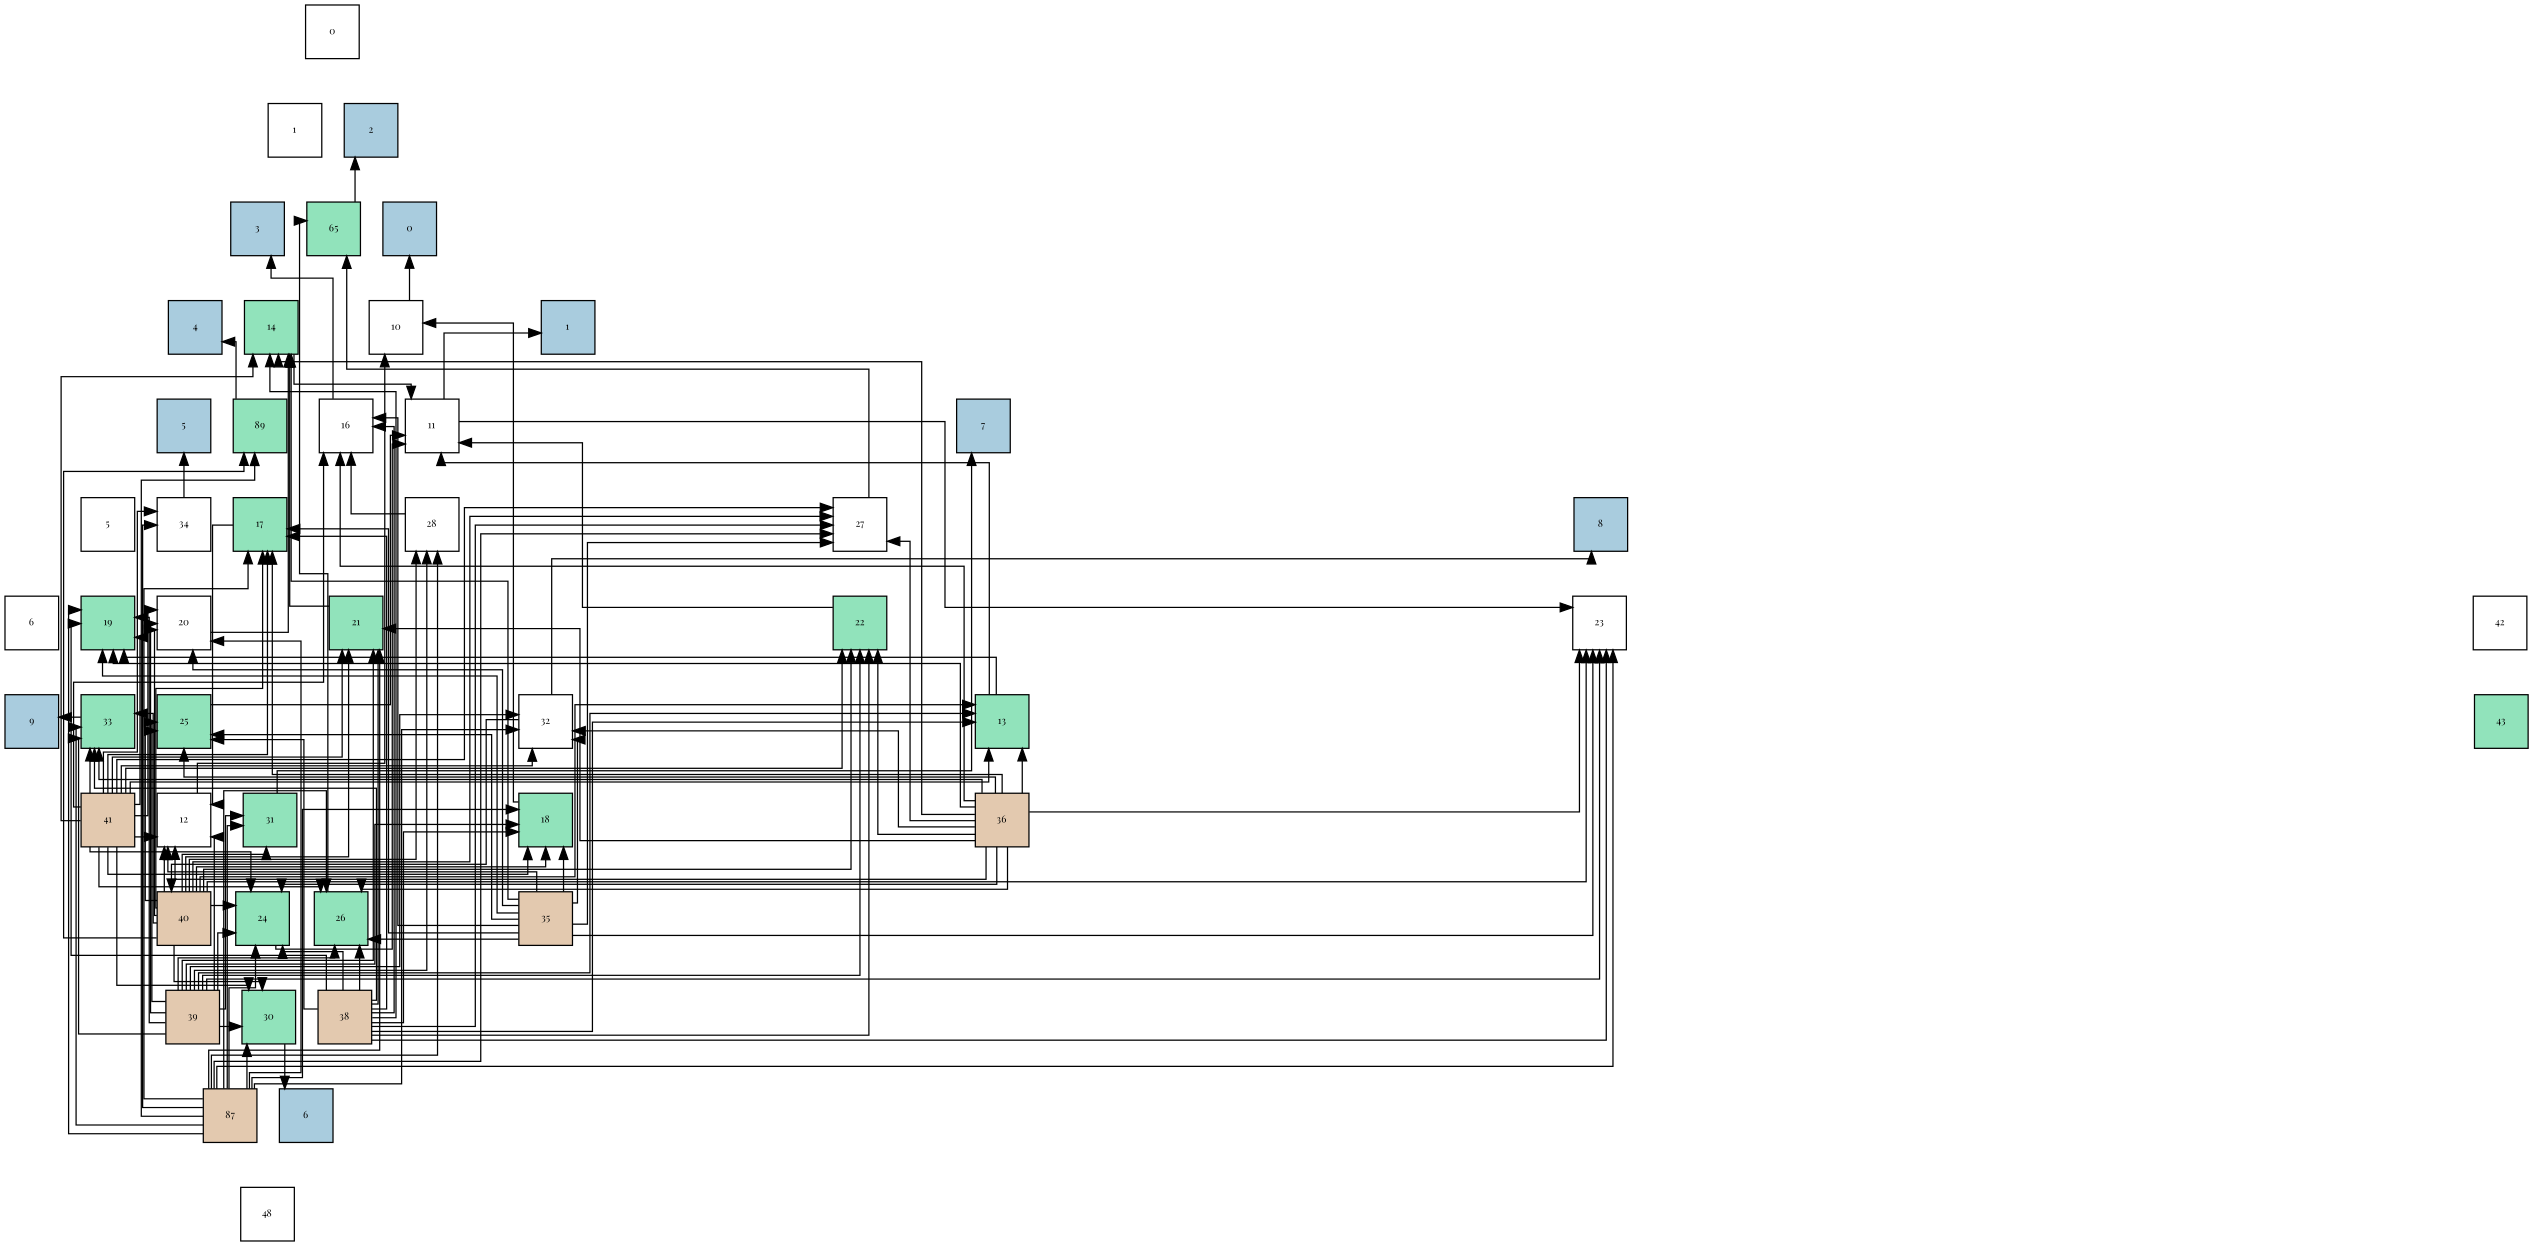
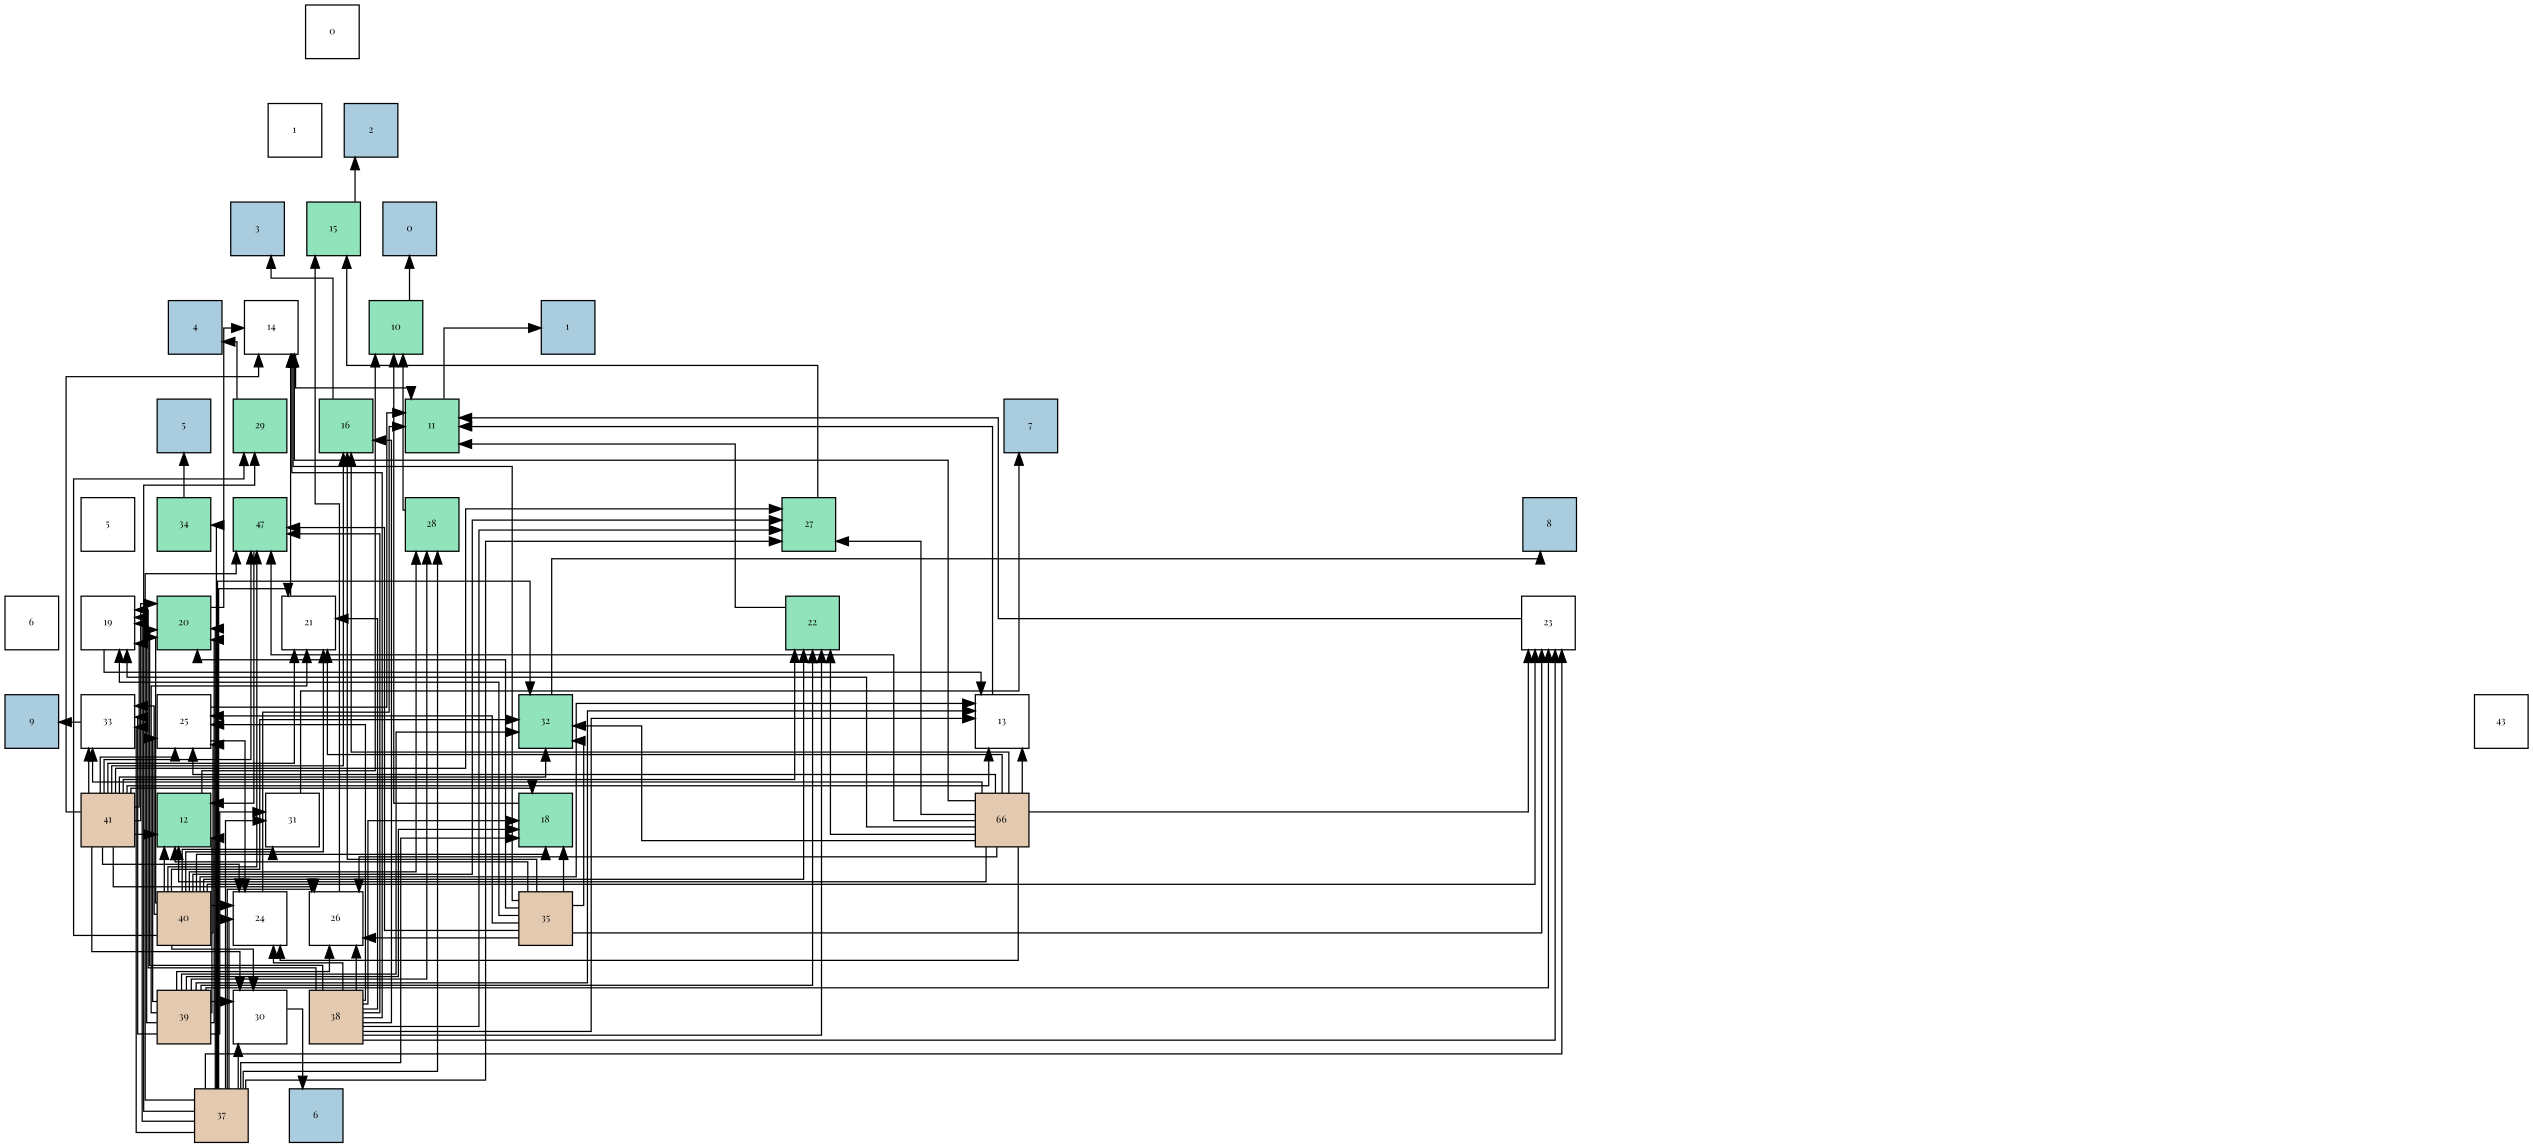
(334, 229) -> (334, 229)
(271, 327) -> (271, 327)
(396, 327) -> (396, 327)
(260, 426) -> (260, 426)
(346, 426) -> (346, 426)
(432, 426) -> (432, 426)
(354, 514) -> (403, 440)
(184, 524) -> (184, 524)
(260, 524) -> (260, 524)
(432, 524) -> (432, 524)
(860, 524) -> (809, 524)
(945, 579) -> (972, 418)
(108, 623) -> (108, 623)
(184, 623) -> (184, 623)
(356, 623) -> (309, 623)
(2500, 623) -> none
(578, 657) -> (536, 672)
(137, 666) -> (120, 757)
(587, 671) -> none
(108, 722) -> (108, 722)
(184, 722) -> (184, 722)
(546, 722) -> (546, 722)
(1002, 722) -> (1002, 722)
(2501, 722) -> (2501, 722)
(330, 788) -> (150, 896)
(184, 820) -> (184, 820)
(270, 820) -> (292, 820)
(1002, 820) -> (1002, 820)
(410, 864) -> (260, 727)
(263, 919) -> (260, 919)
(341, 919) -> (336, 919)
(218, 959) -> (245, 793)
(269, 1017) -> (260, 1017)
(230, 1116) -> (221, 1116)
(268, 1214) -> none
